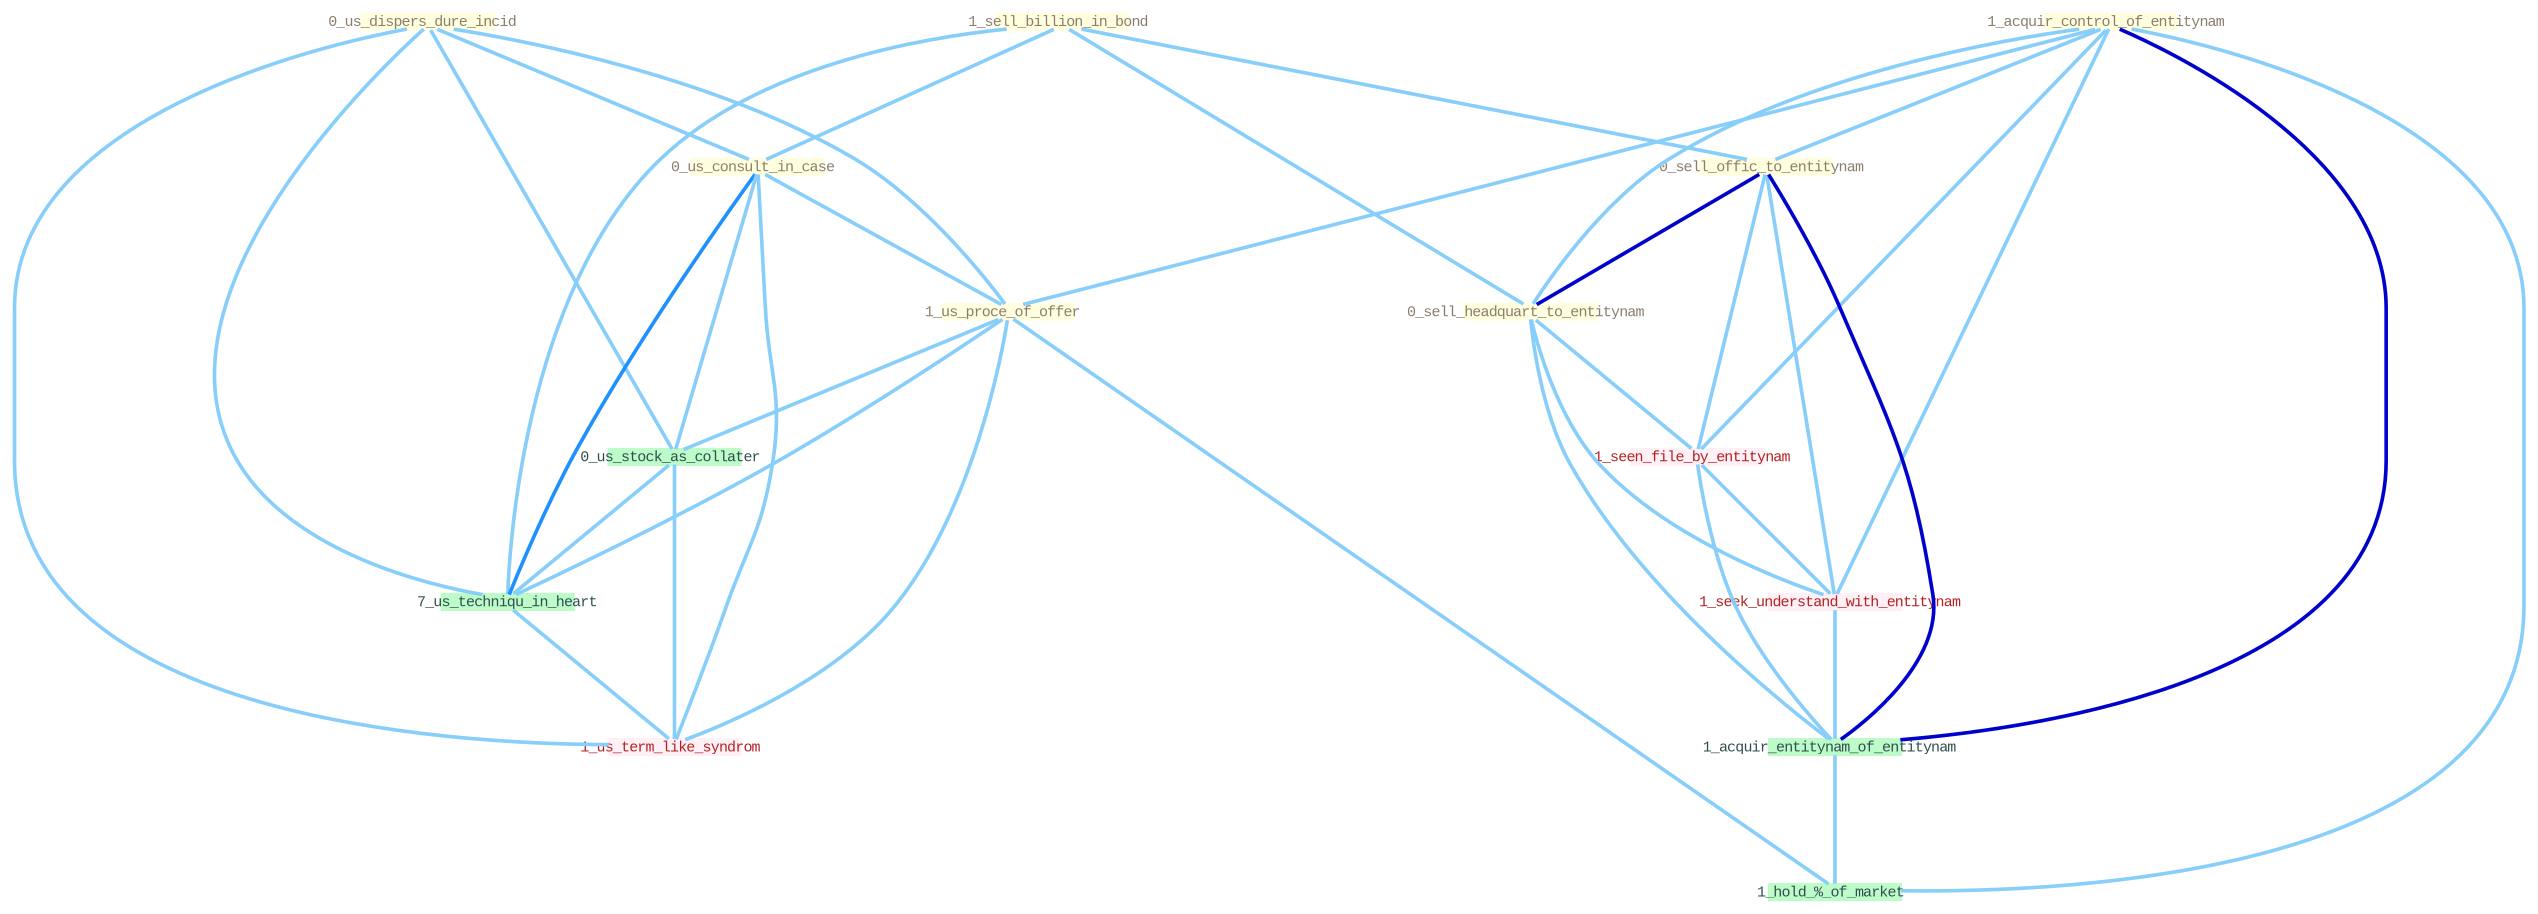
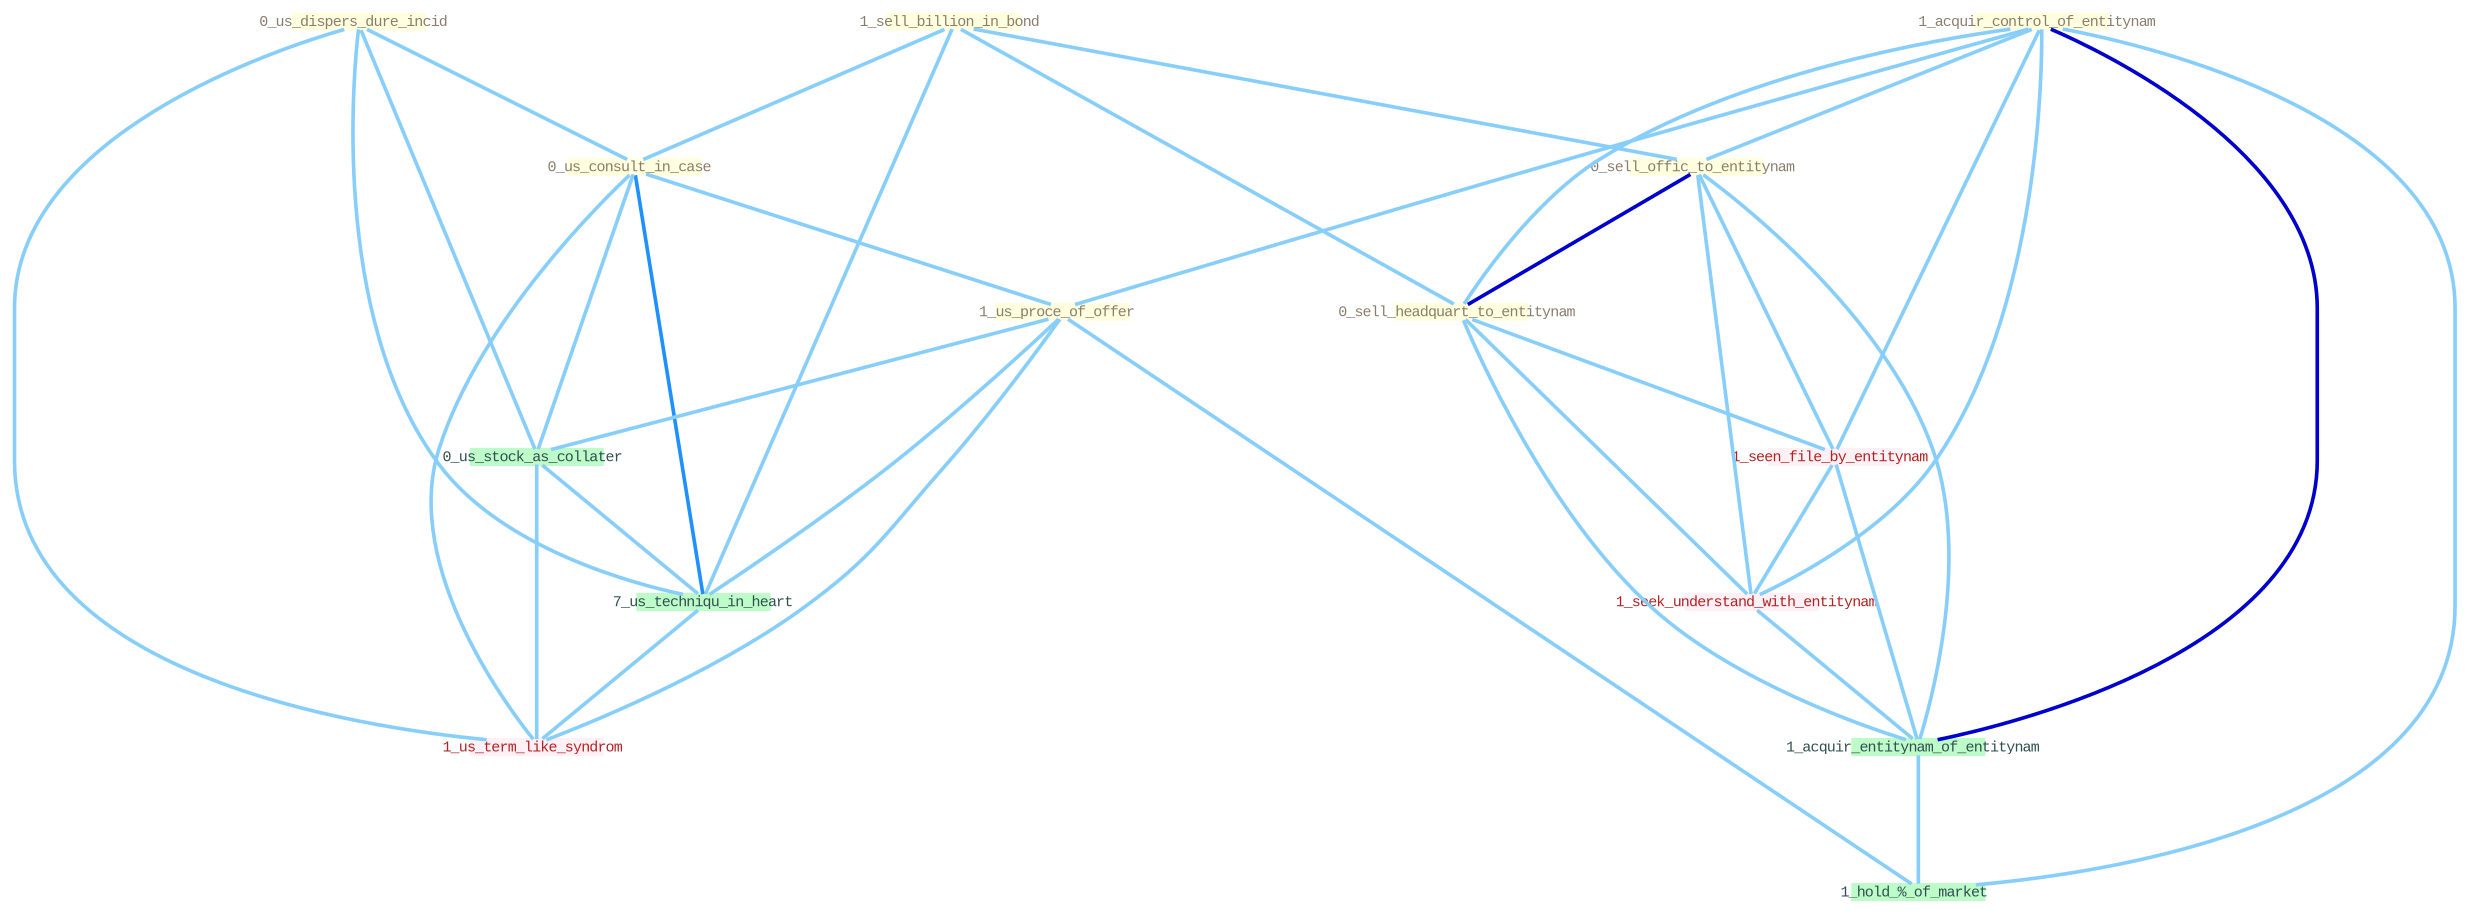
(773, 118) -> none
(1912, 491) -> (1919, 418)
